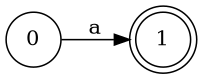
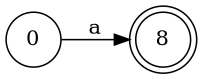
(163, 40) -> (163, 40)
